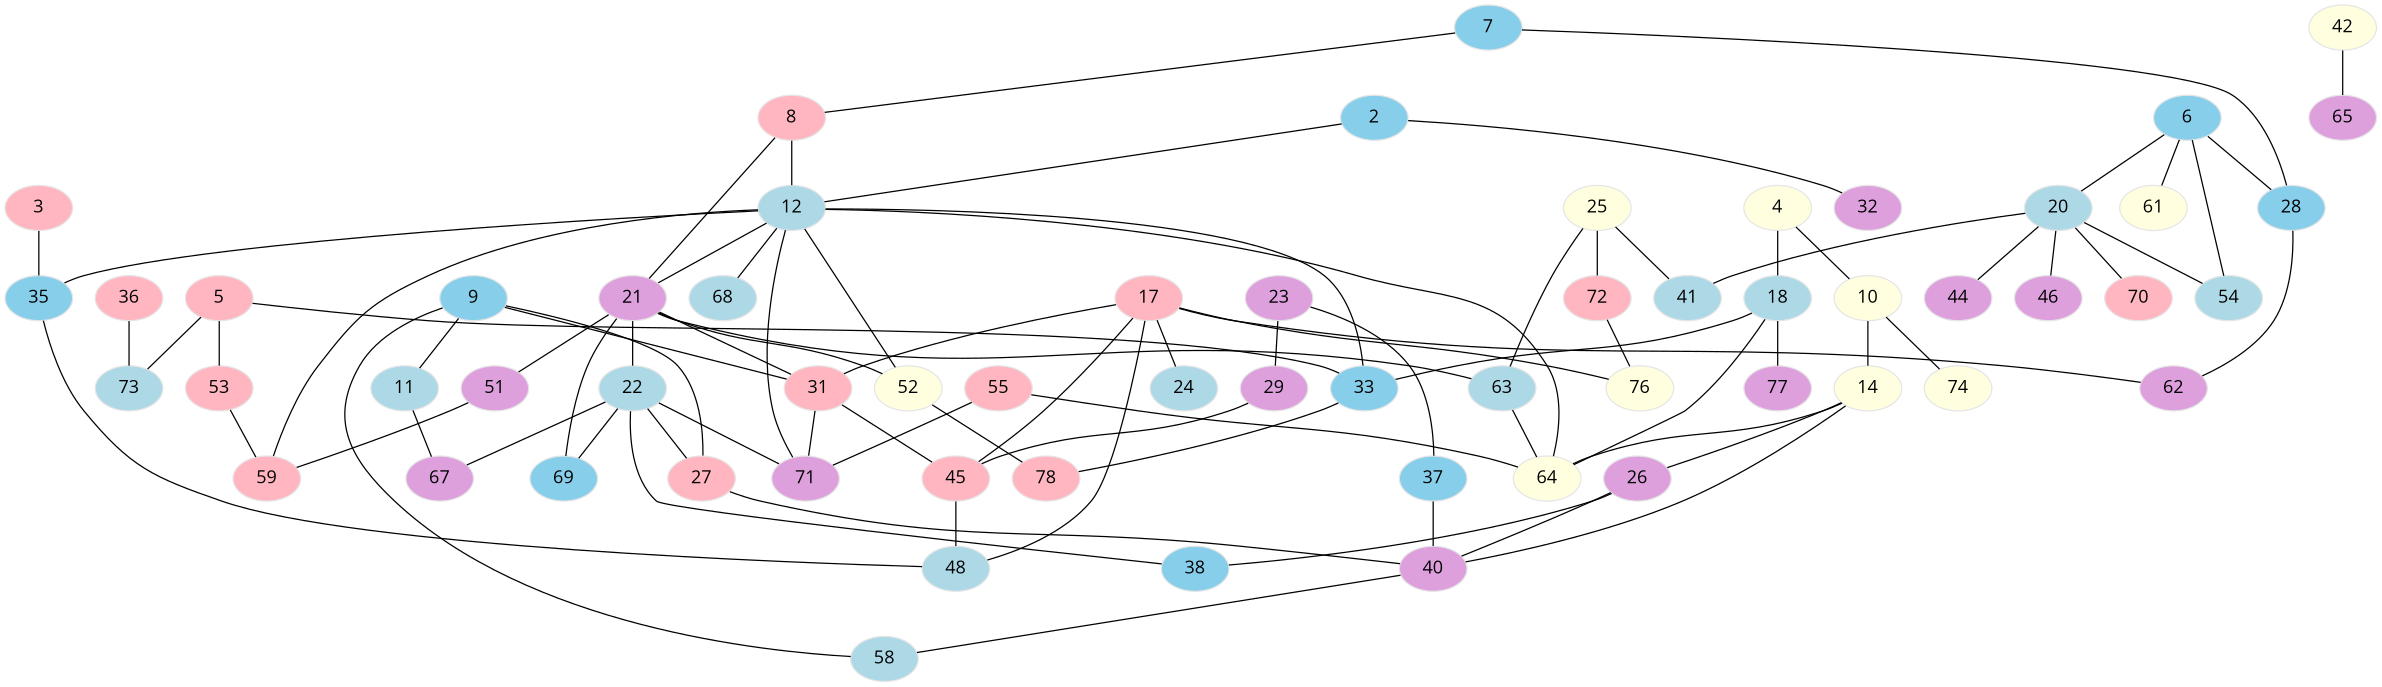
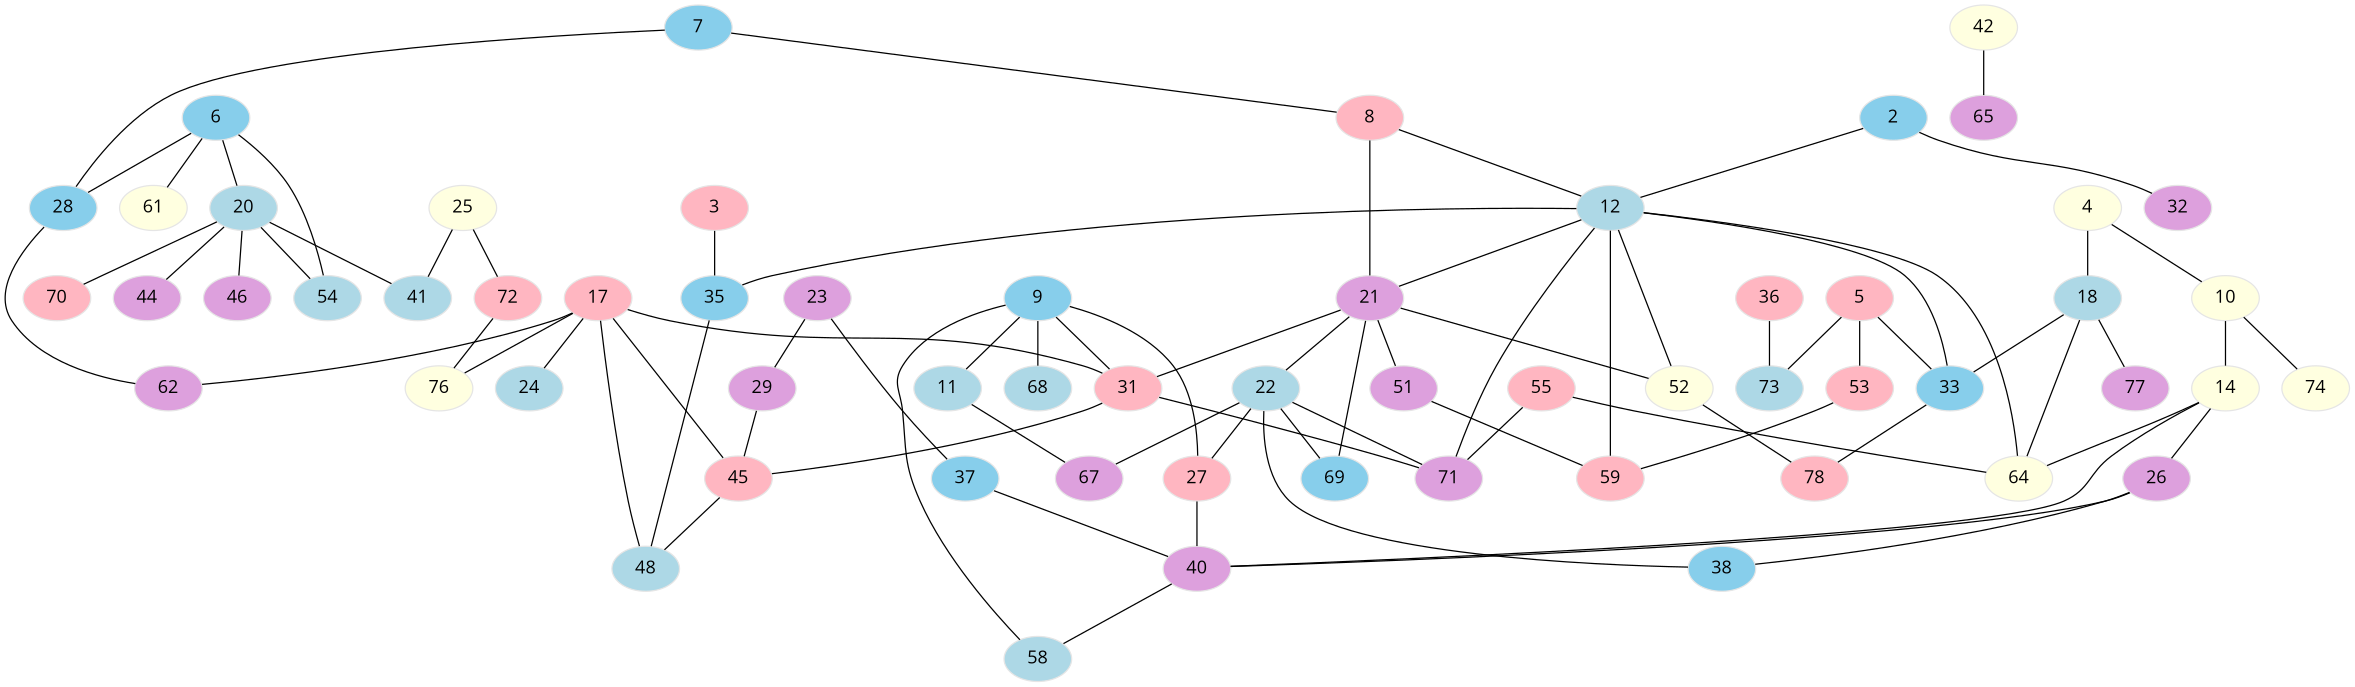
(757, 253) -> (1038, 343)
(1502, 388) -> none
